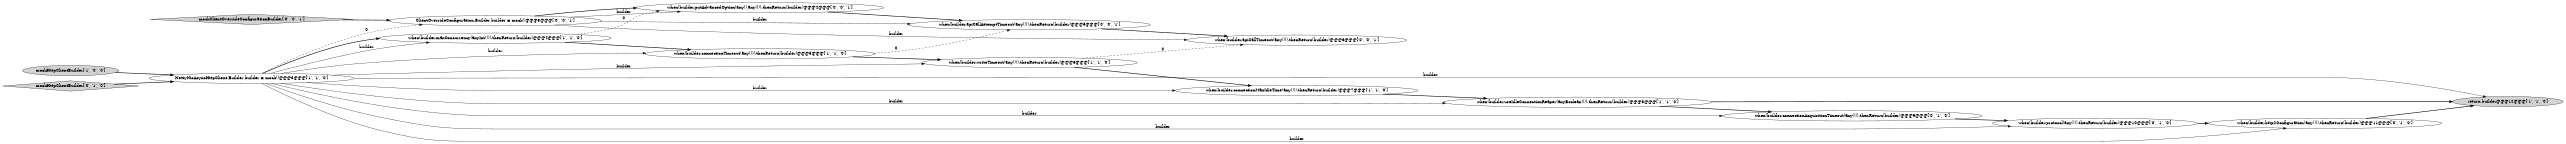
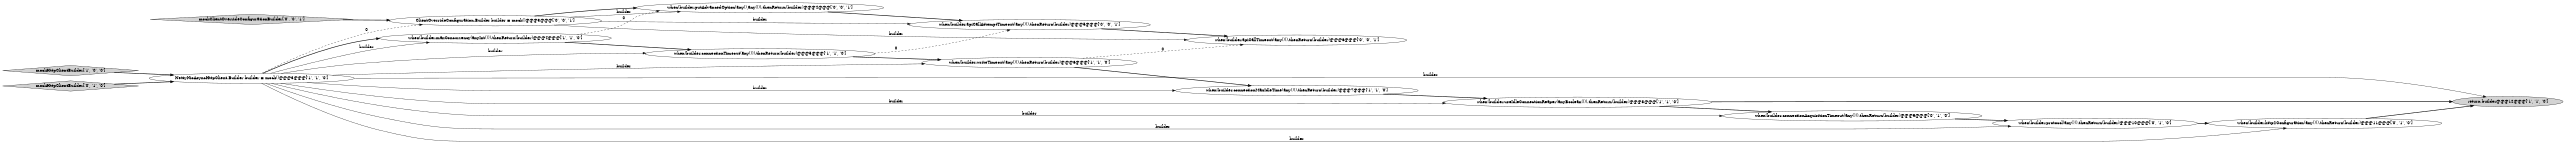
(71, 71) -> (71, 71)
